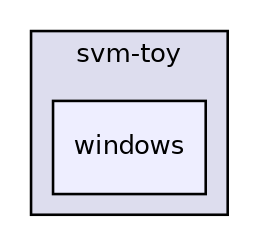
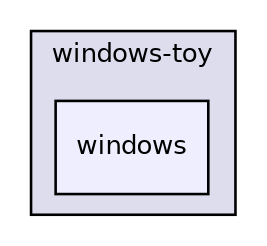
(129, 56) -> (133, 56)
